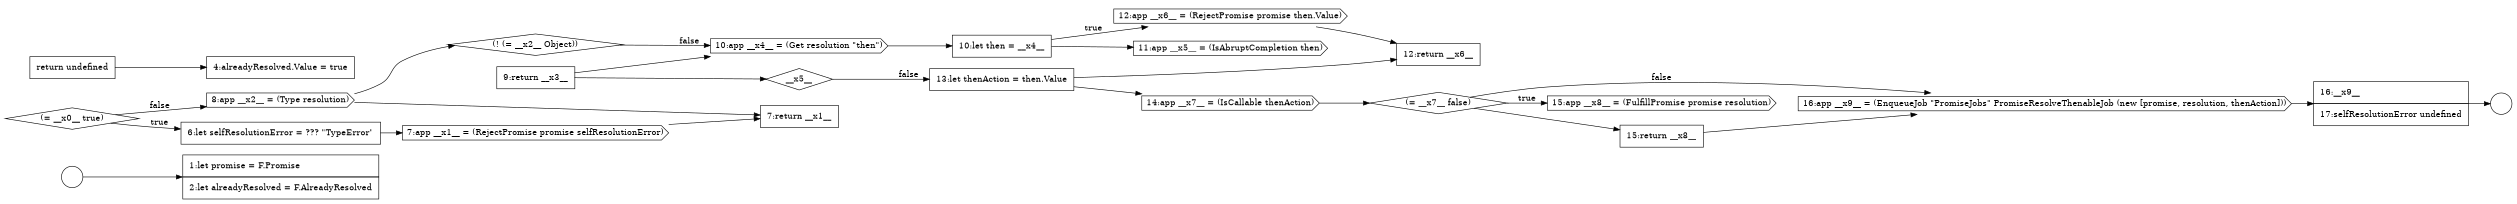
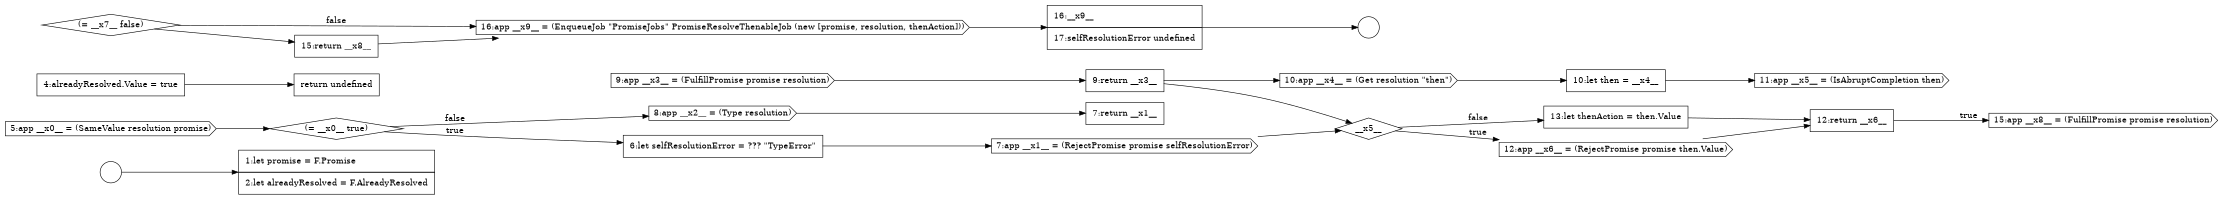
(1097, 34) -> (1444, 135)
(536, 45) -> none
(158, 67) -> (236, 85)
none -> (723, 80)
(1231, 103) -> none
(1524, 103) -> (1938, 120)
(711, 122) -> (1296, 134)
none -> (111, 129)
